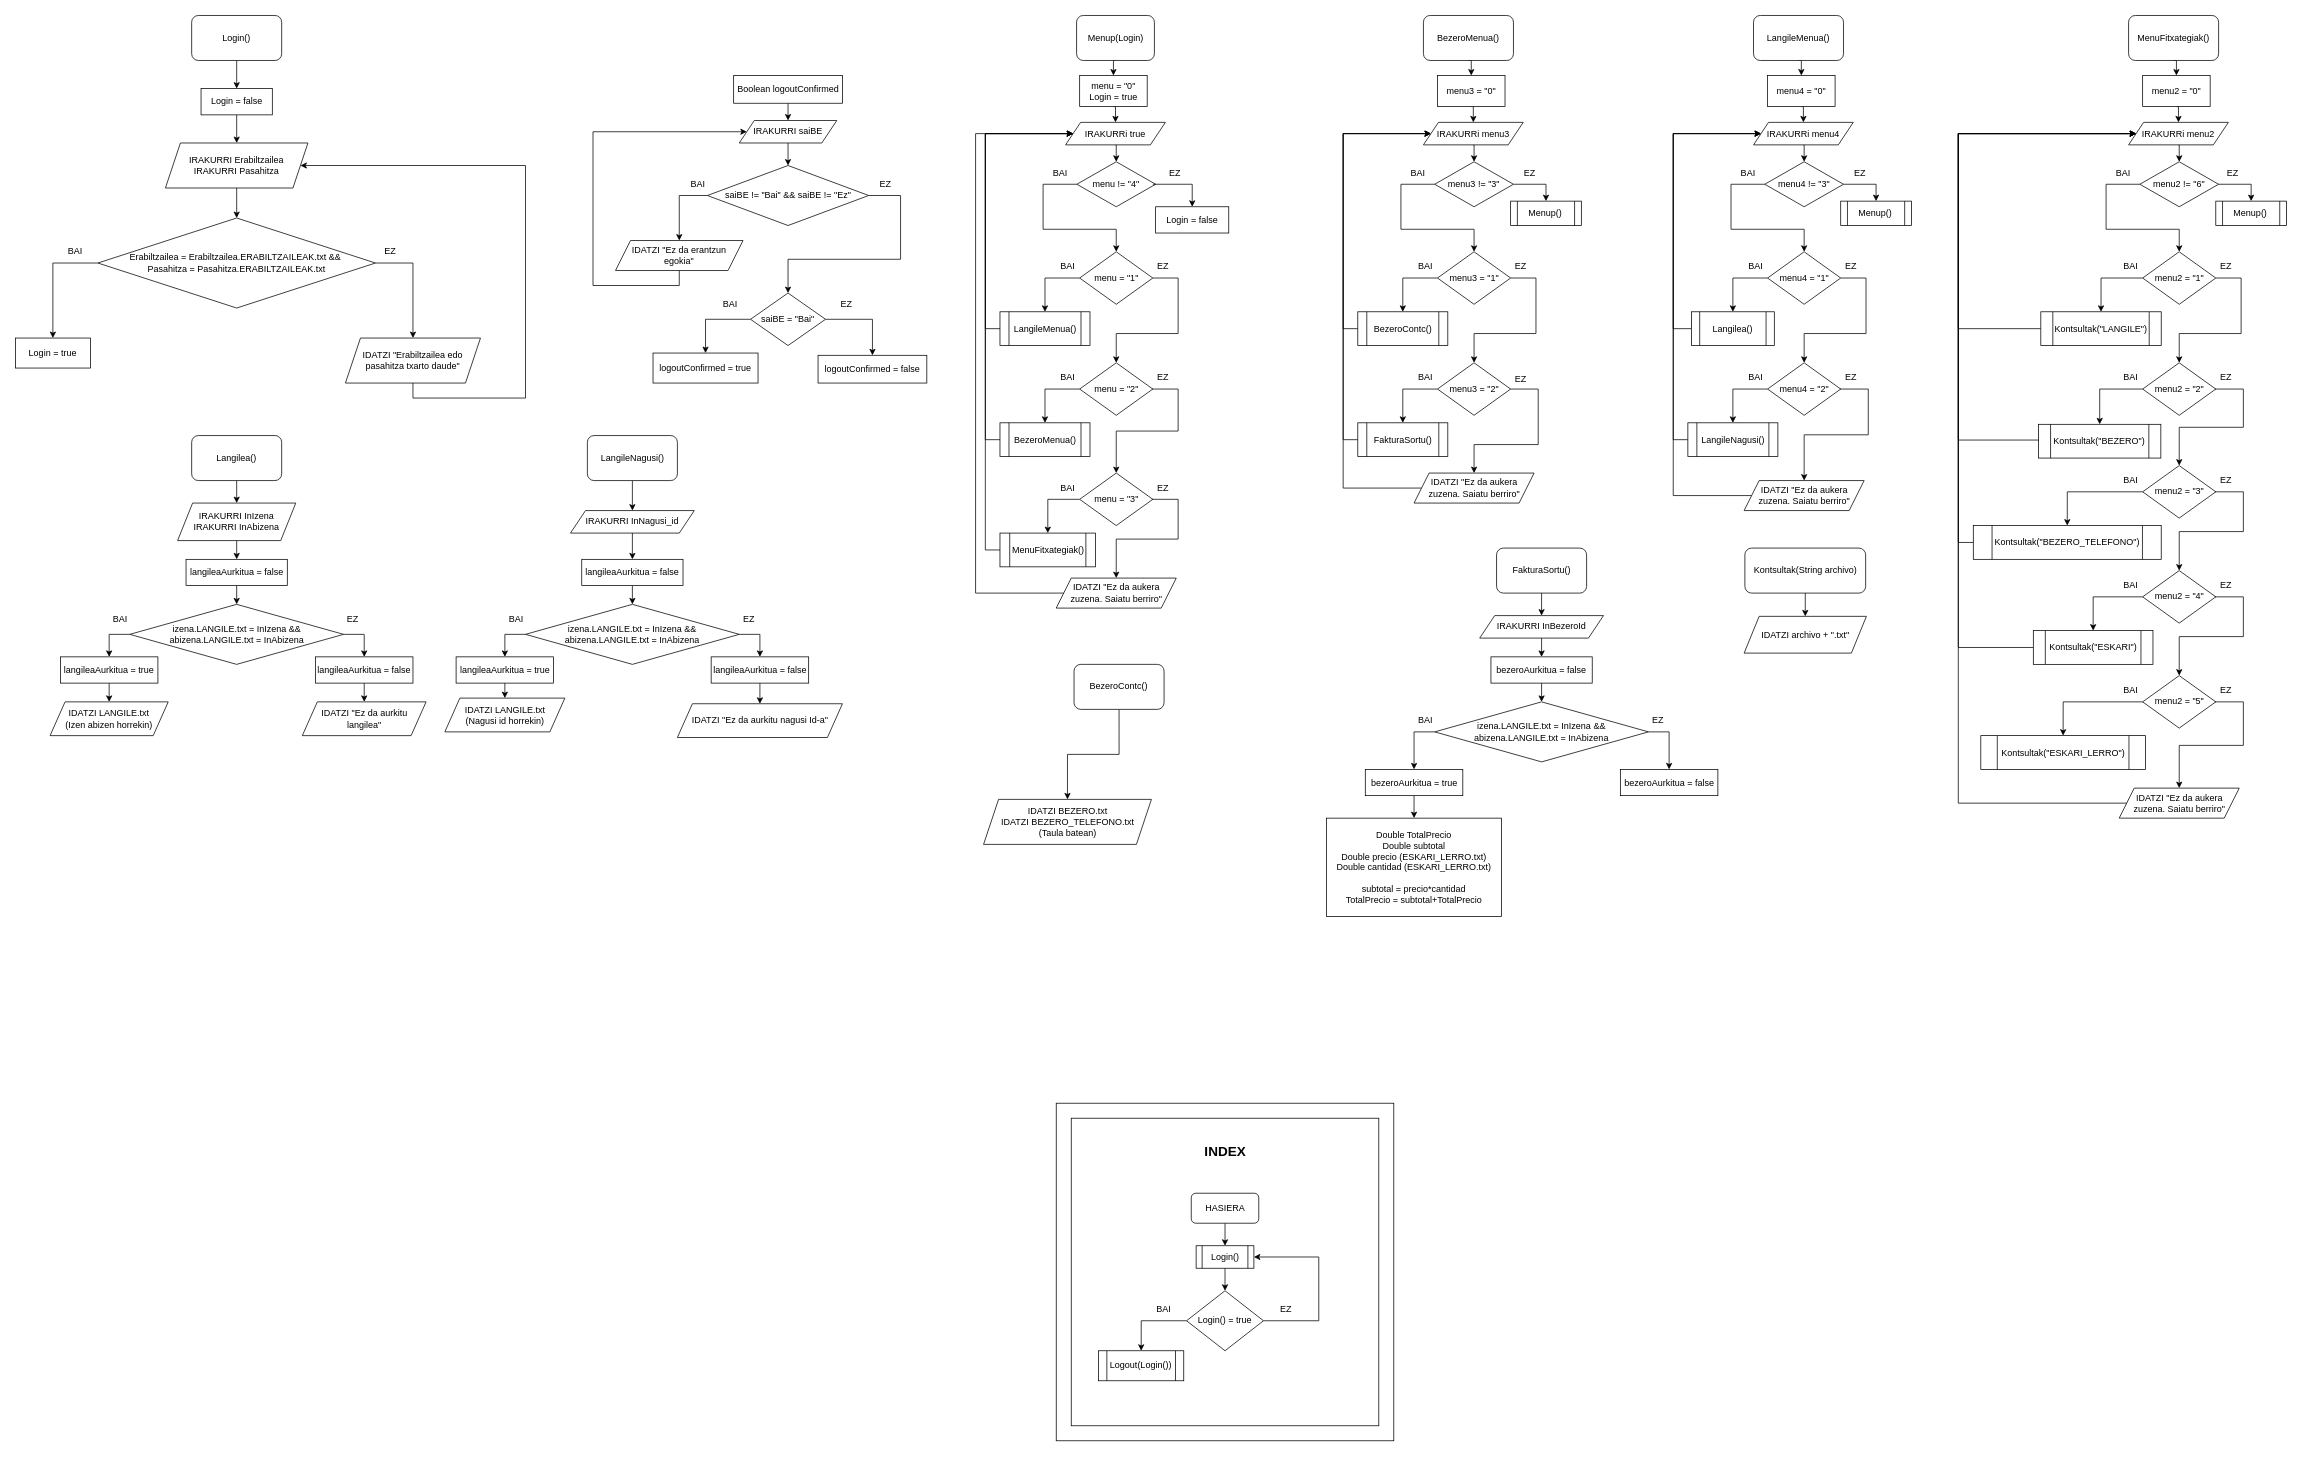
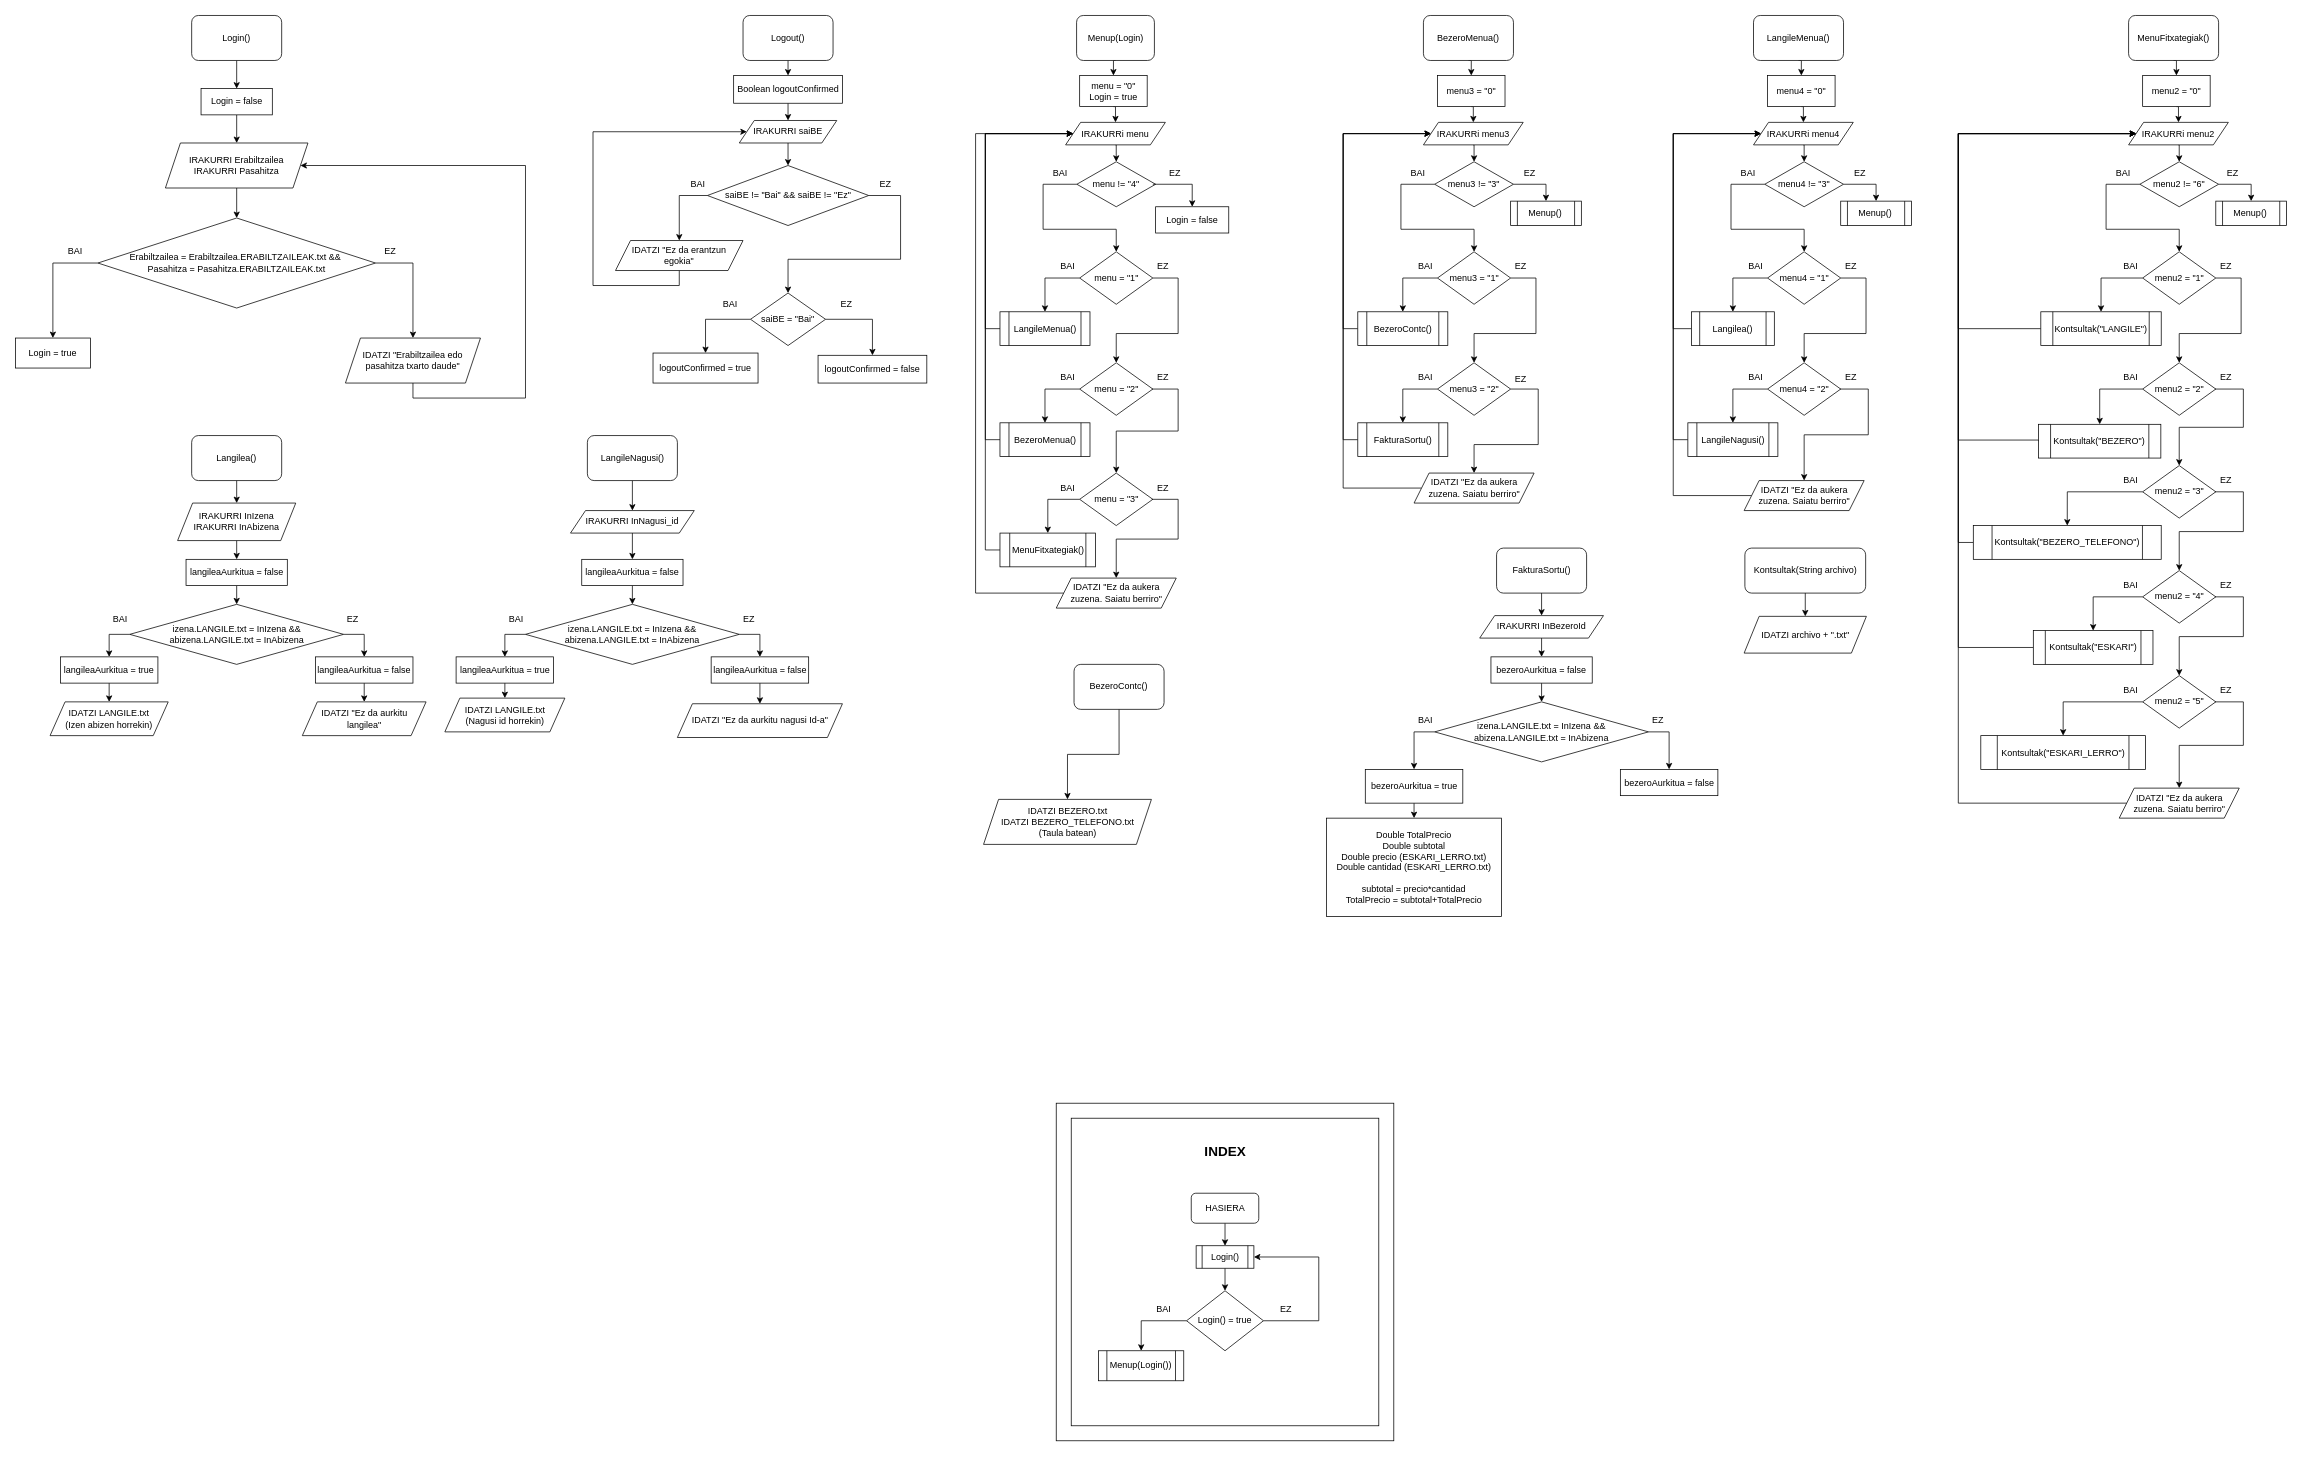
none -> (788, 38)
none -> (788, 67)
(1115, 134) -> (1115, 134)
(1414, 782) -> (1414, 786)
(1141, 1365) -> (1141, 1365)
